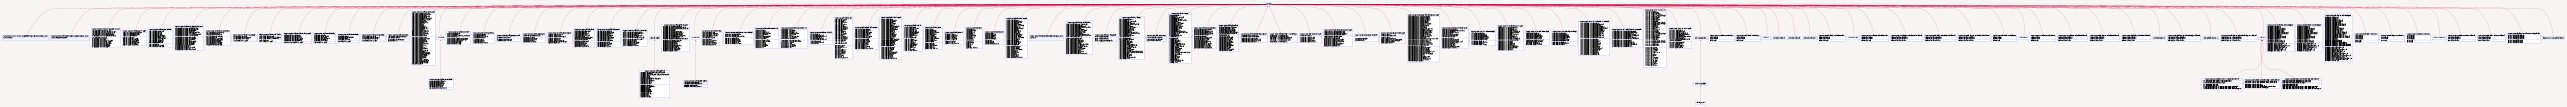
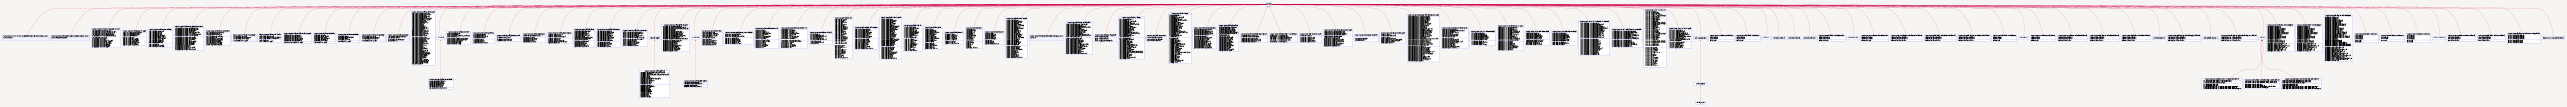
(214, 45) -> (214, 45)
(1700, 84) -> (1700, 84)
